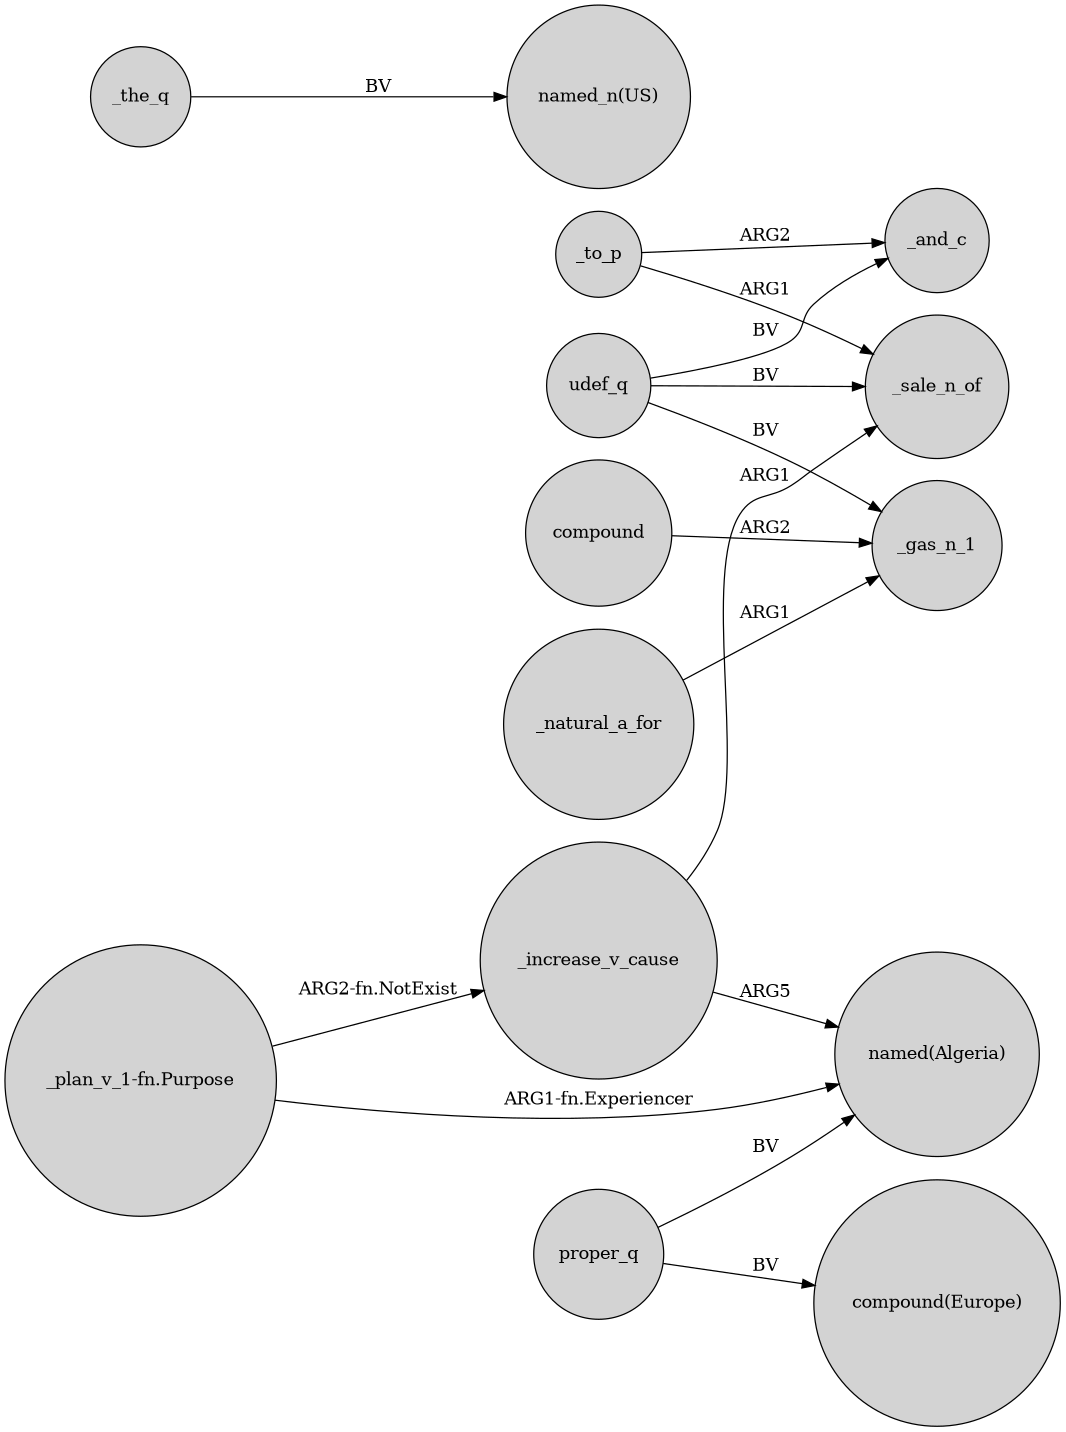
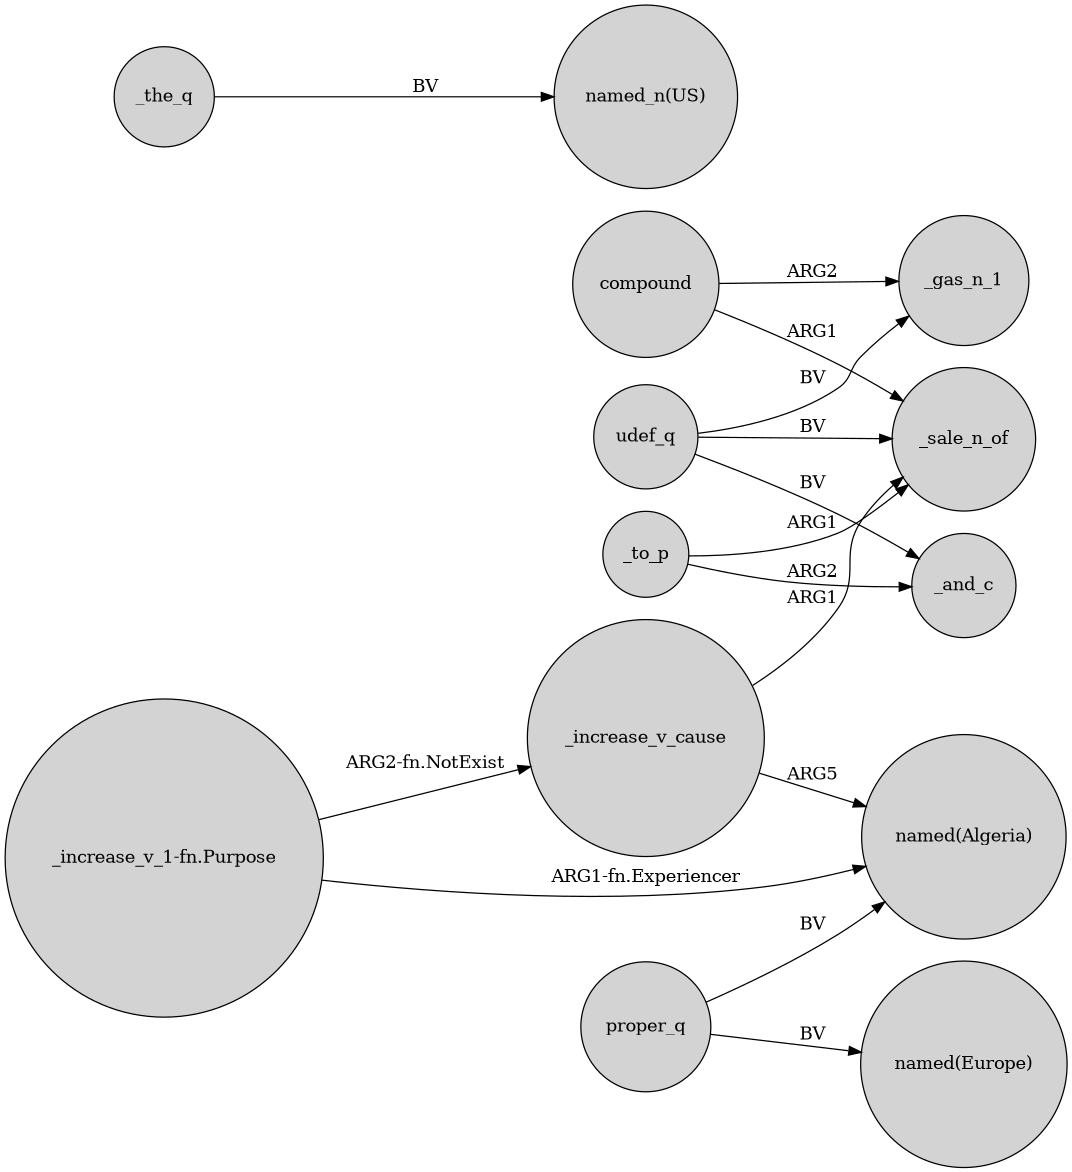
none -> (805, 348)
(599, 724) -> none
(141, 1081) -> (164, 858)
(937, 1303) -> (964, 1064)
